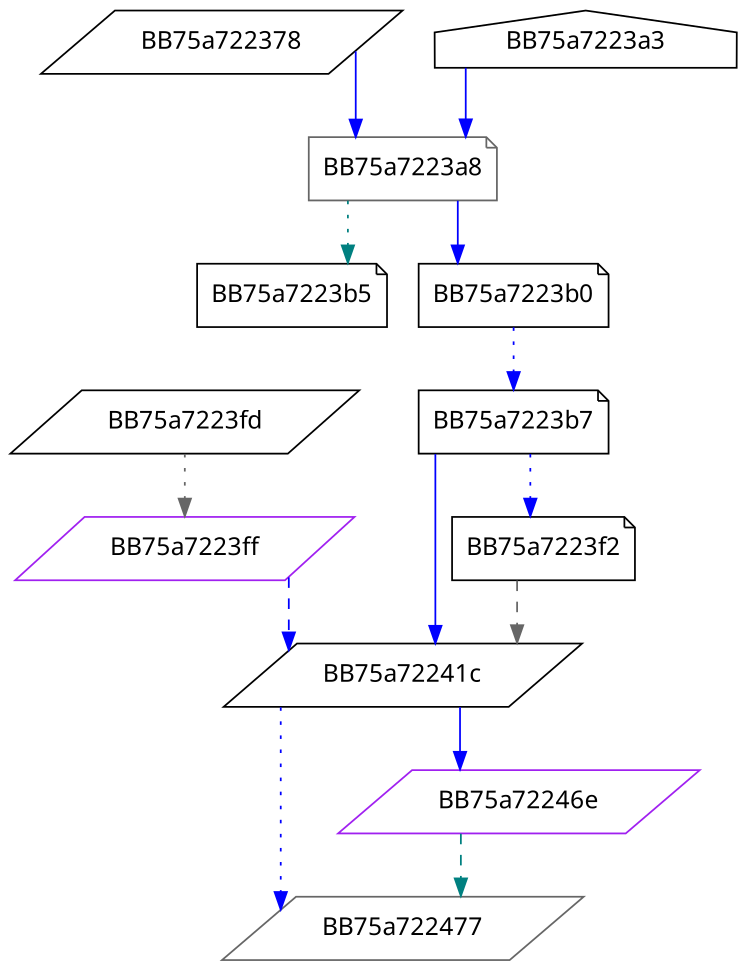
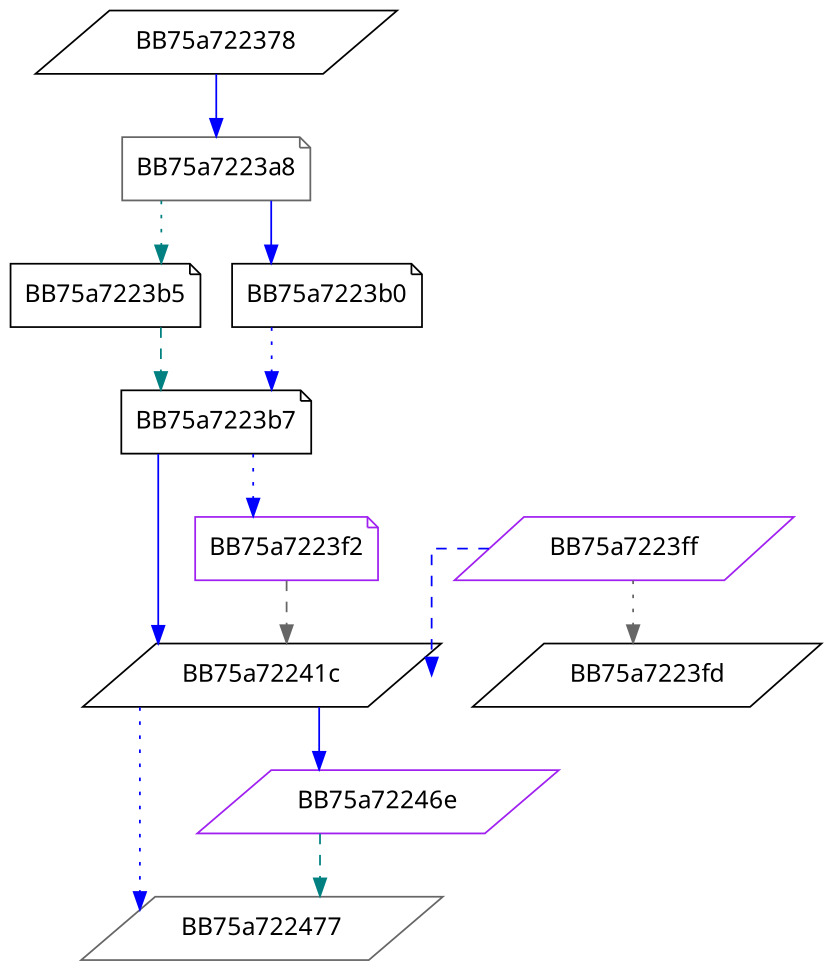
(586, 42) -> none
none -> (161, 350)
(185, 476) -> (633, 603)
(544, 549) -> (287, 549)
